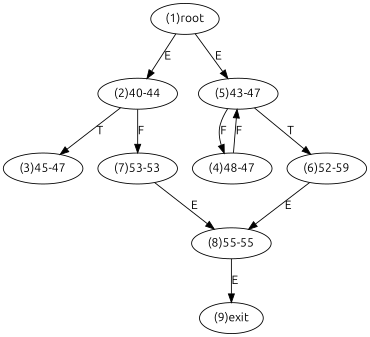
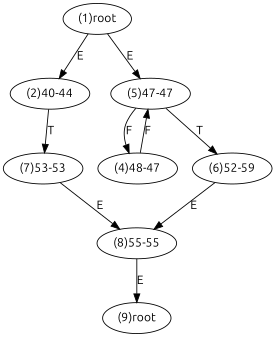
(238, 94) -> (151, 94)
(141, 131) -> (51, 131)
(43, 169) -> none
(231, 318) -> (137, 318)
